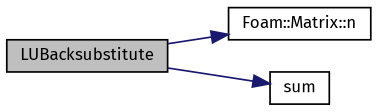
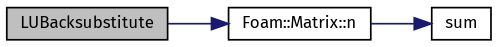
(211, 75) -> (392, 24)
